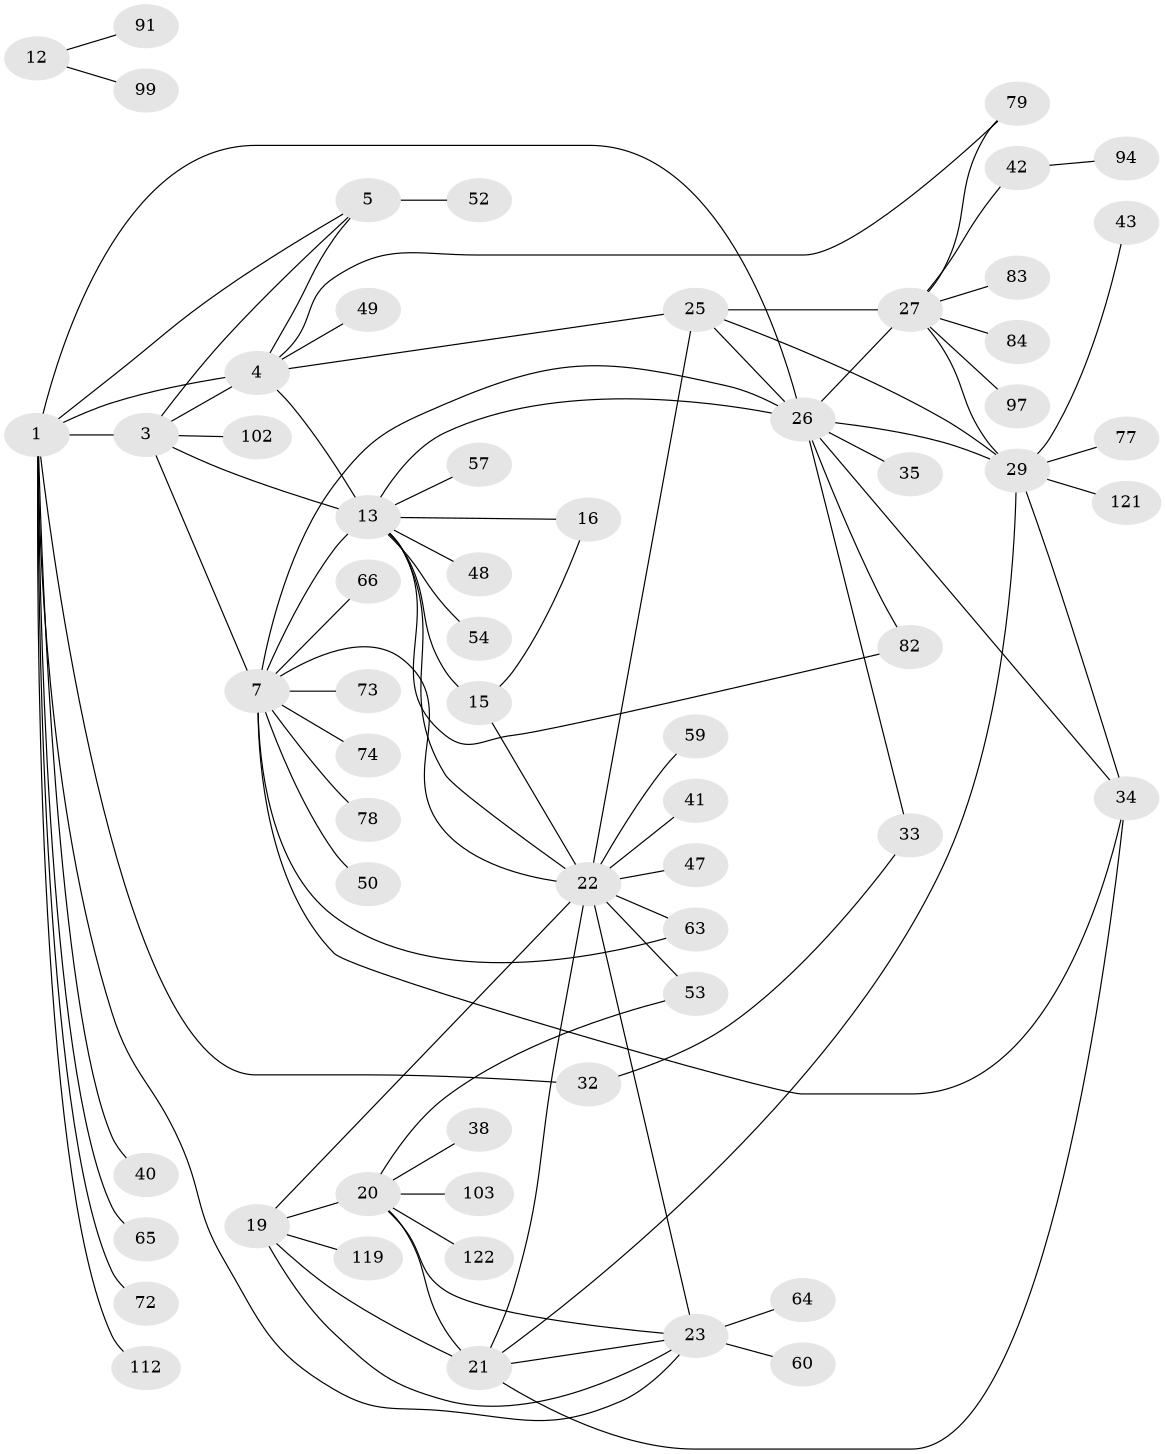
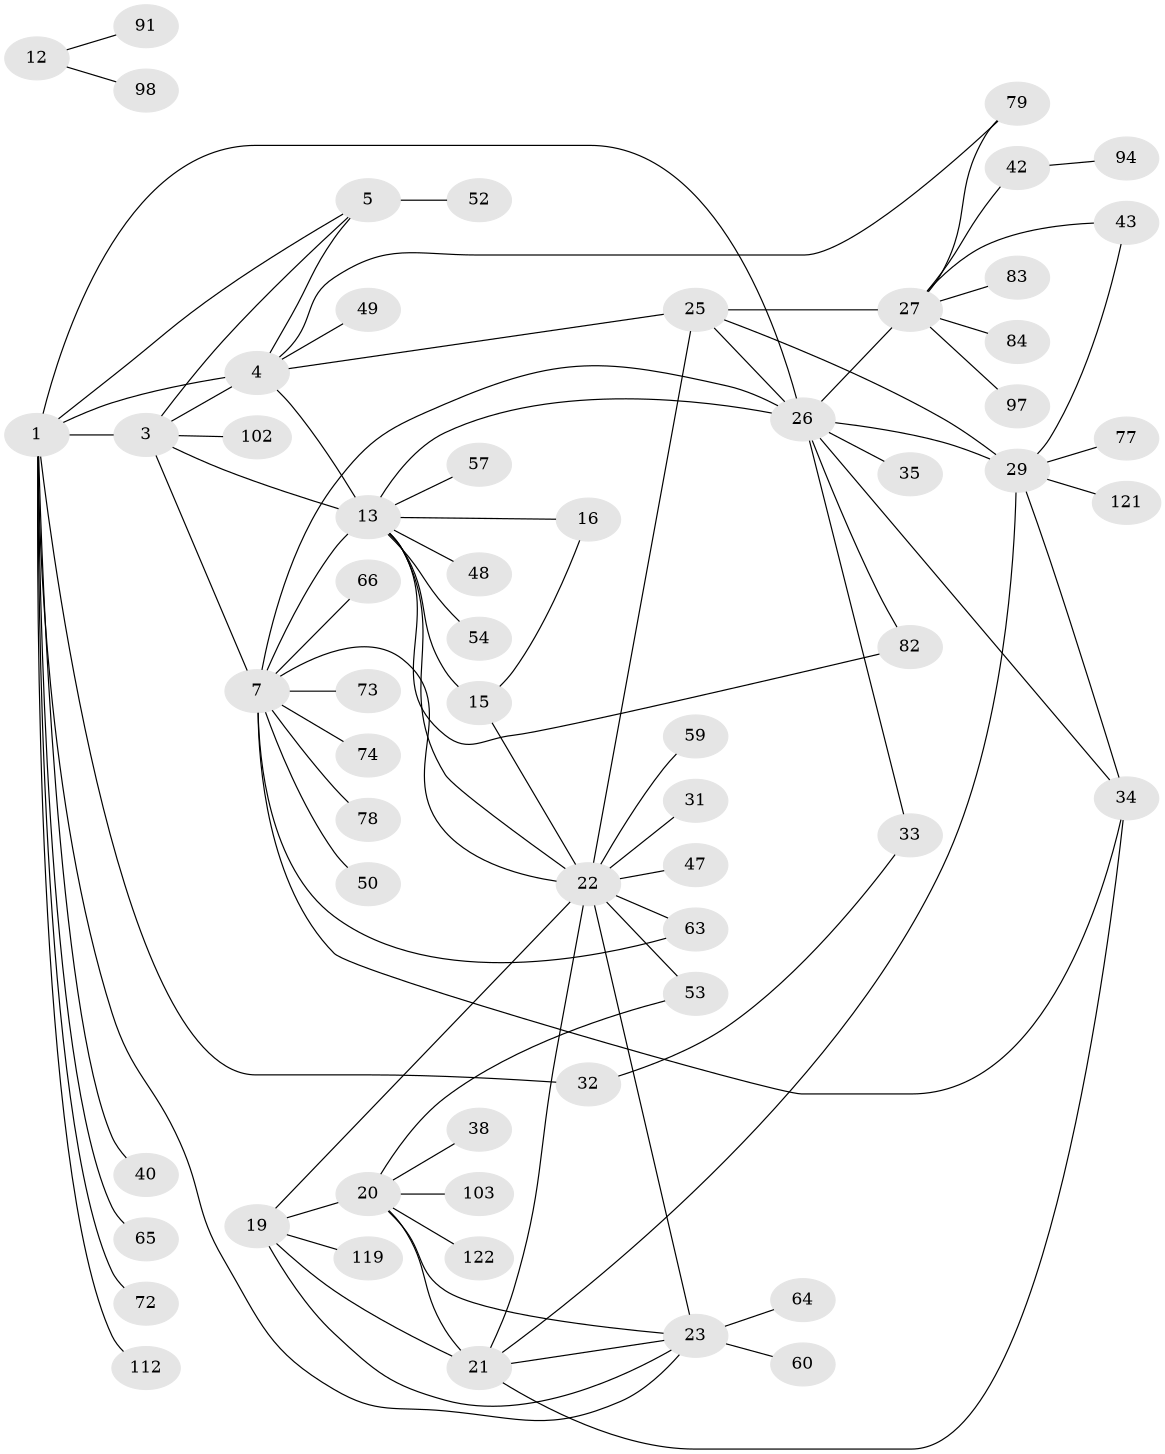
(146, 91) -> (146, 91)
(962, 391) -> (1002, 239)
(696, 801) -> (696, 801)
